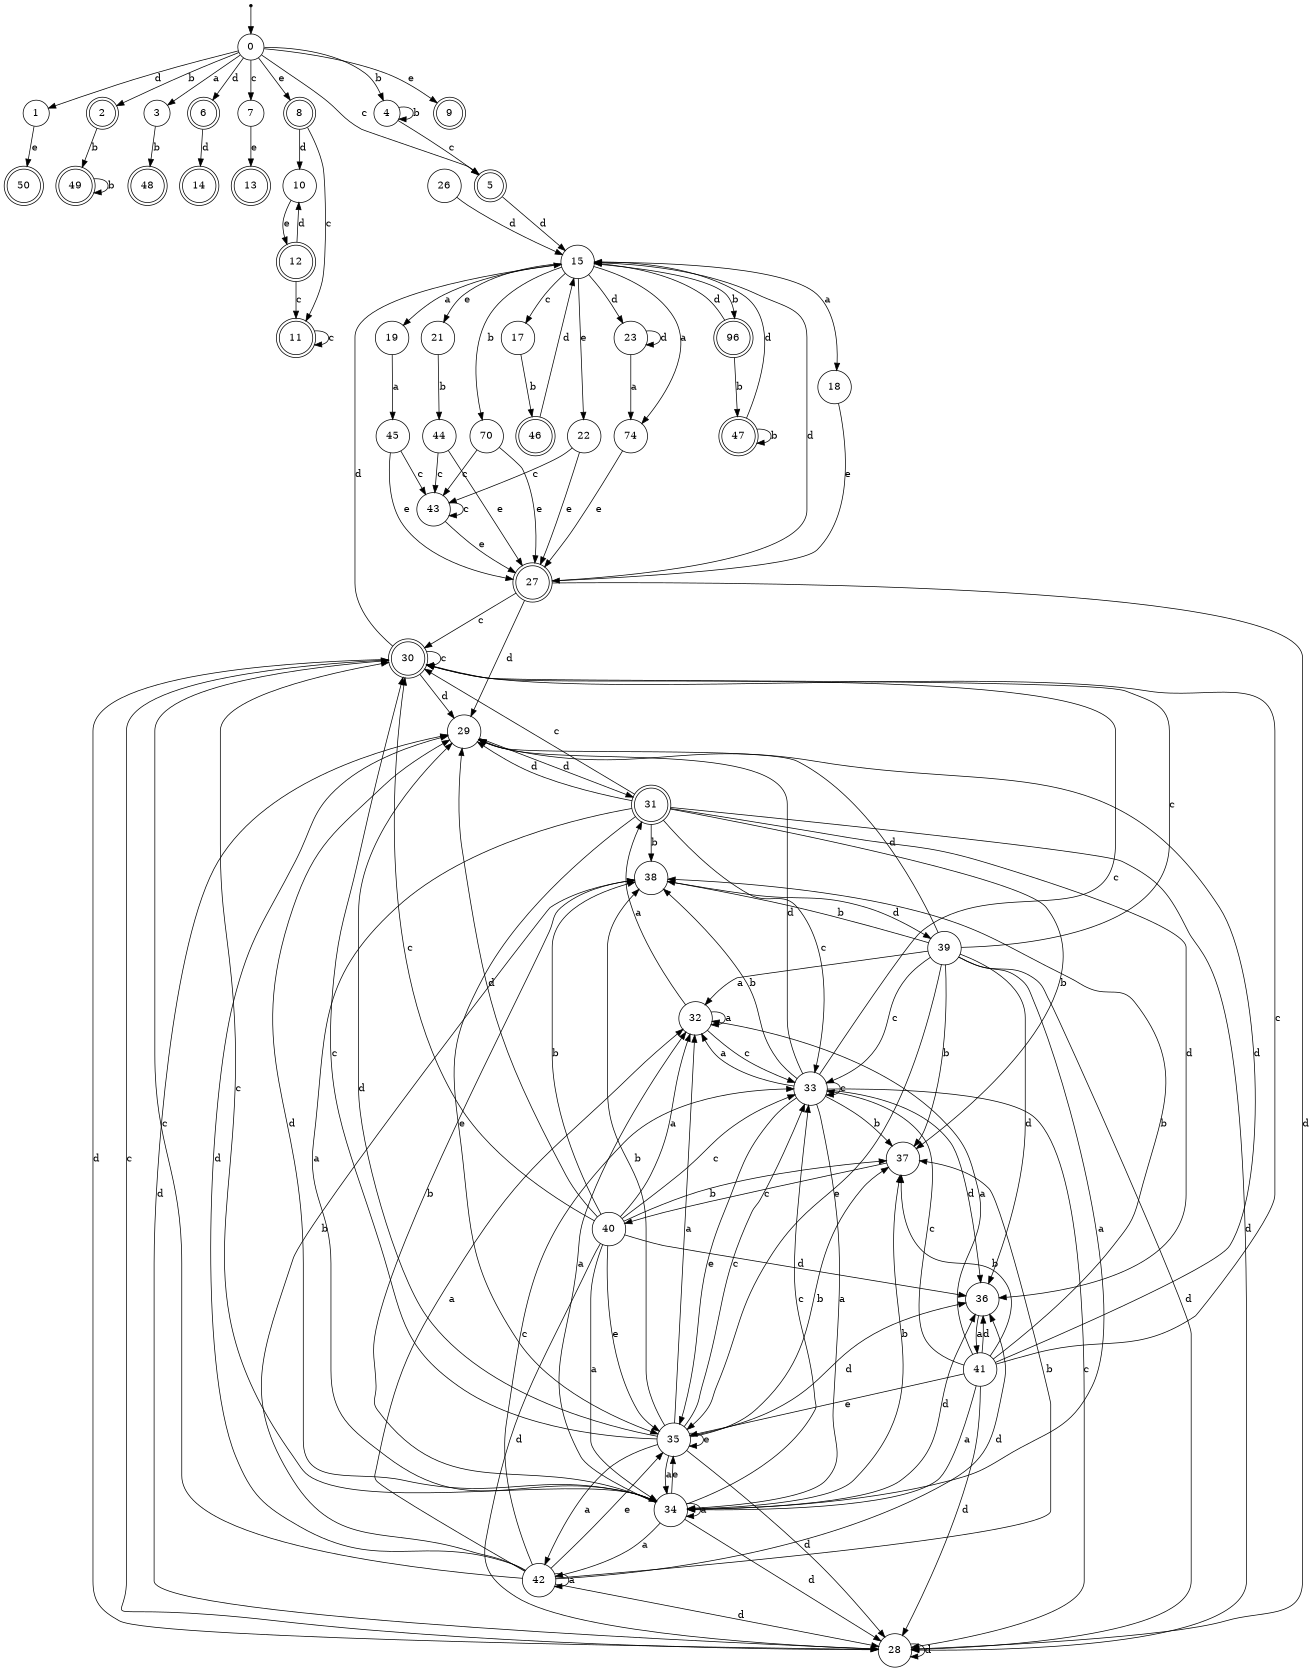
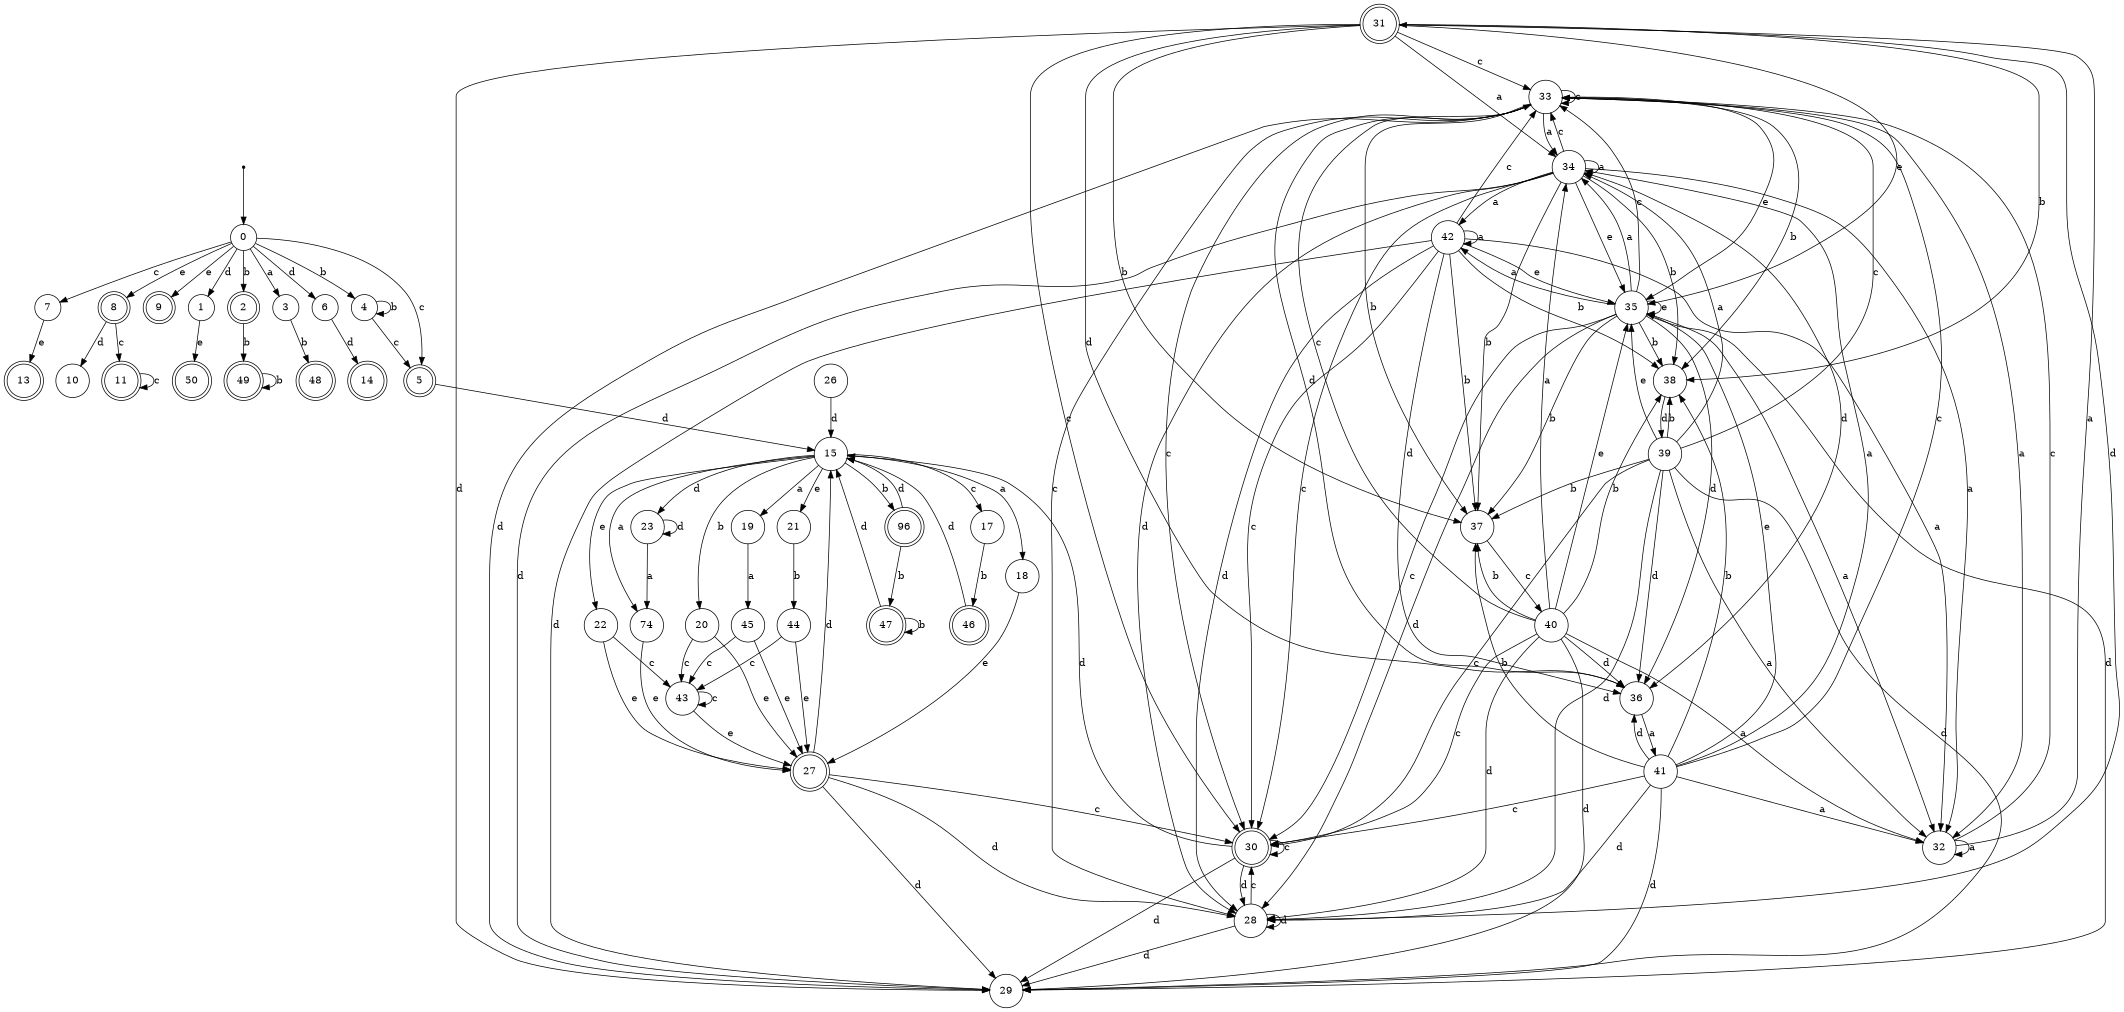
(204, 113) -> (325, 308)
(296, 262) -> none
(487, 436) -> (702, 625)
(553, 766) -> none
